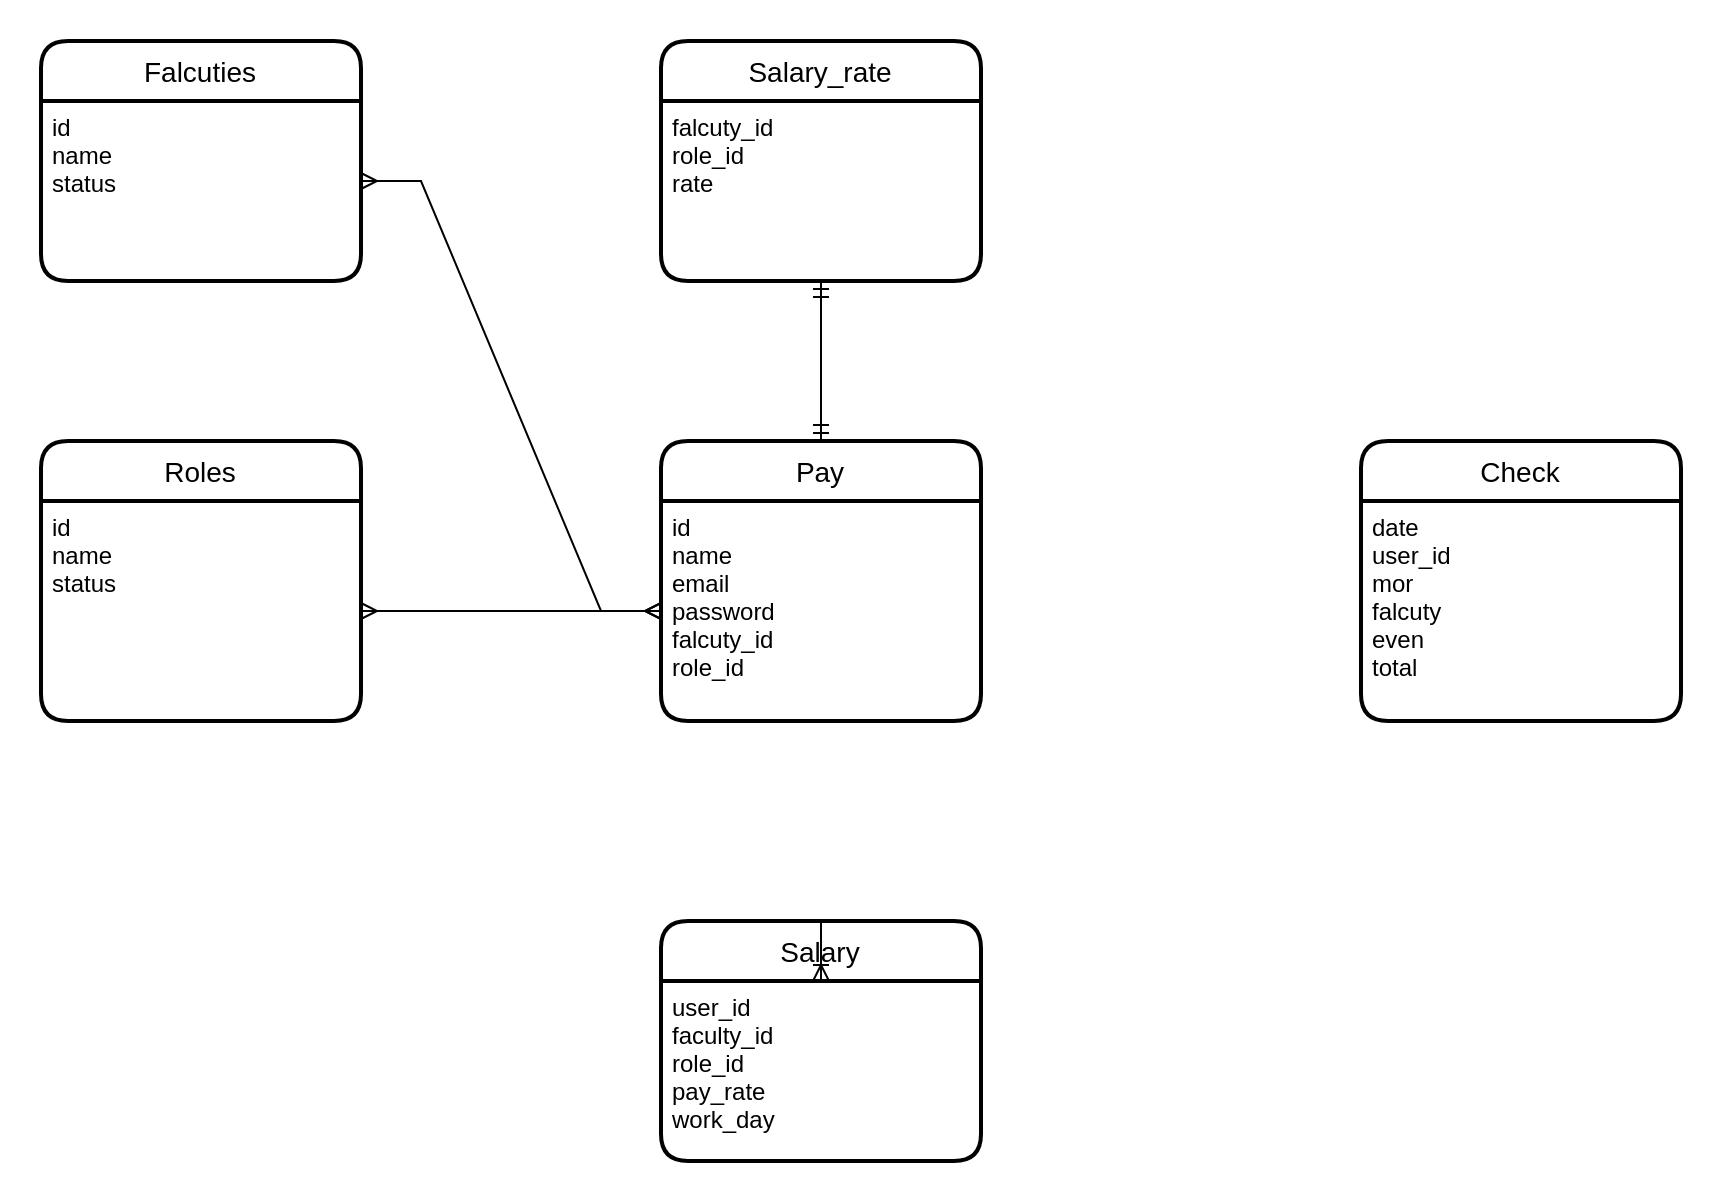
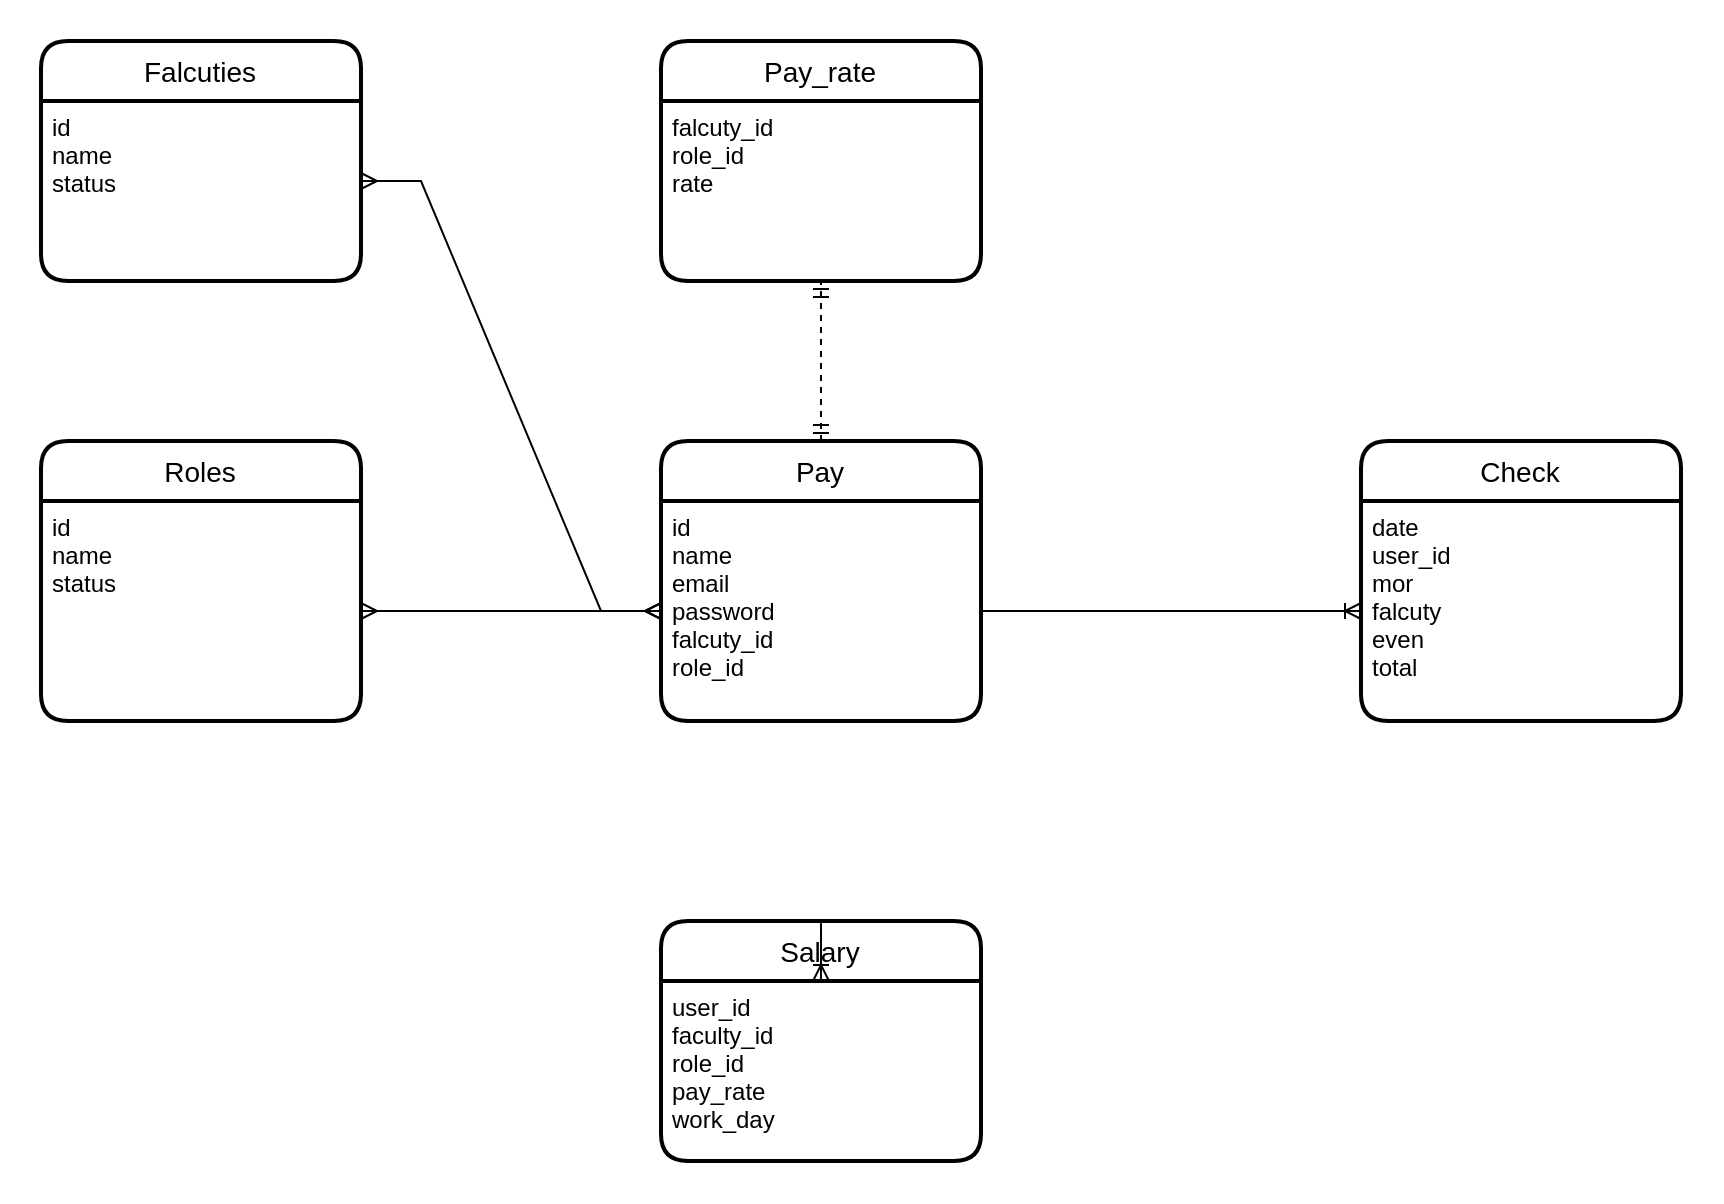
(820, 73) -> (820, 73)
(821, 361) -> (821, 361)
none -> (1171, 611)
